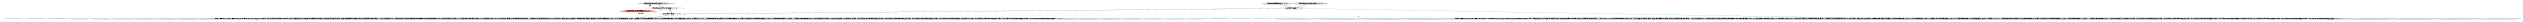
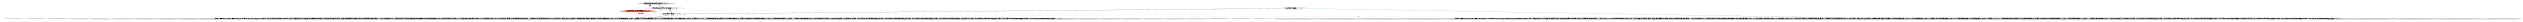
(1277, 4) -> none
(1310, 4) -> none
